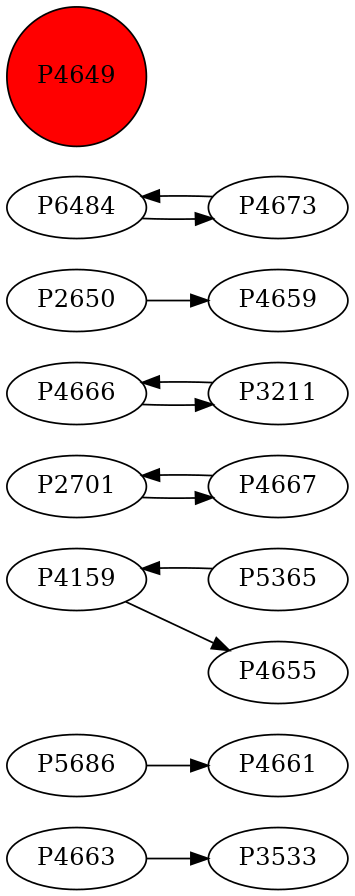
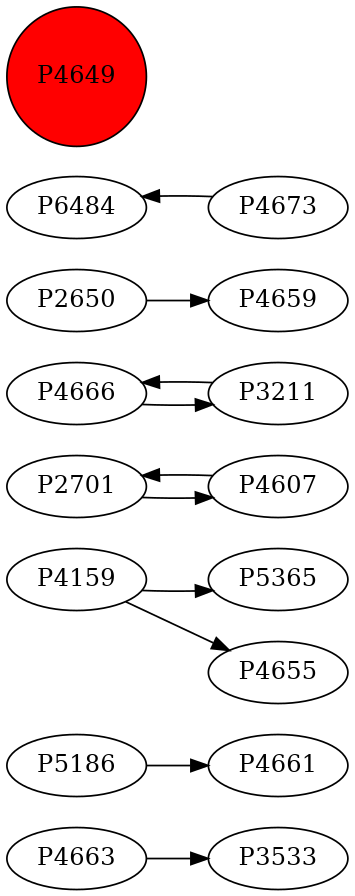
(169, 219) -> none
(278, 487) -> (278, 487)
(186, 568) -> (169, 591)
(77, 766) -> (77, 766)
